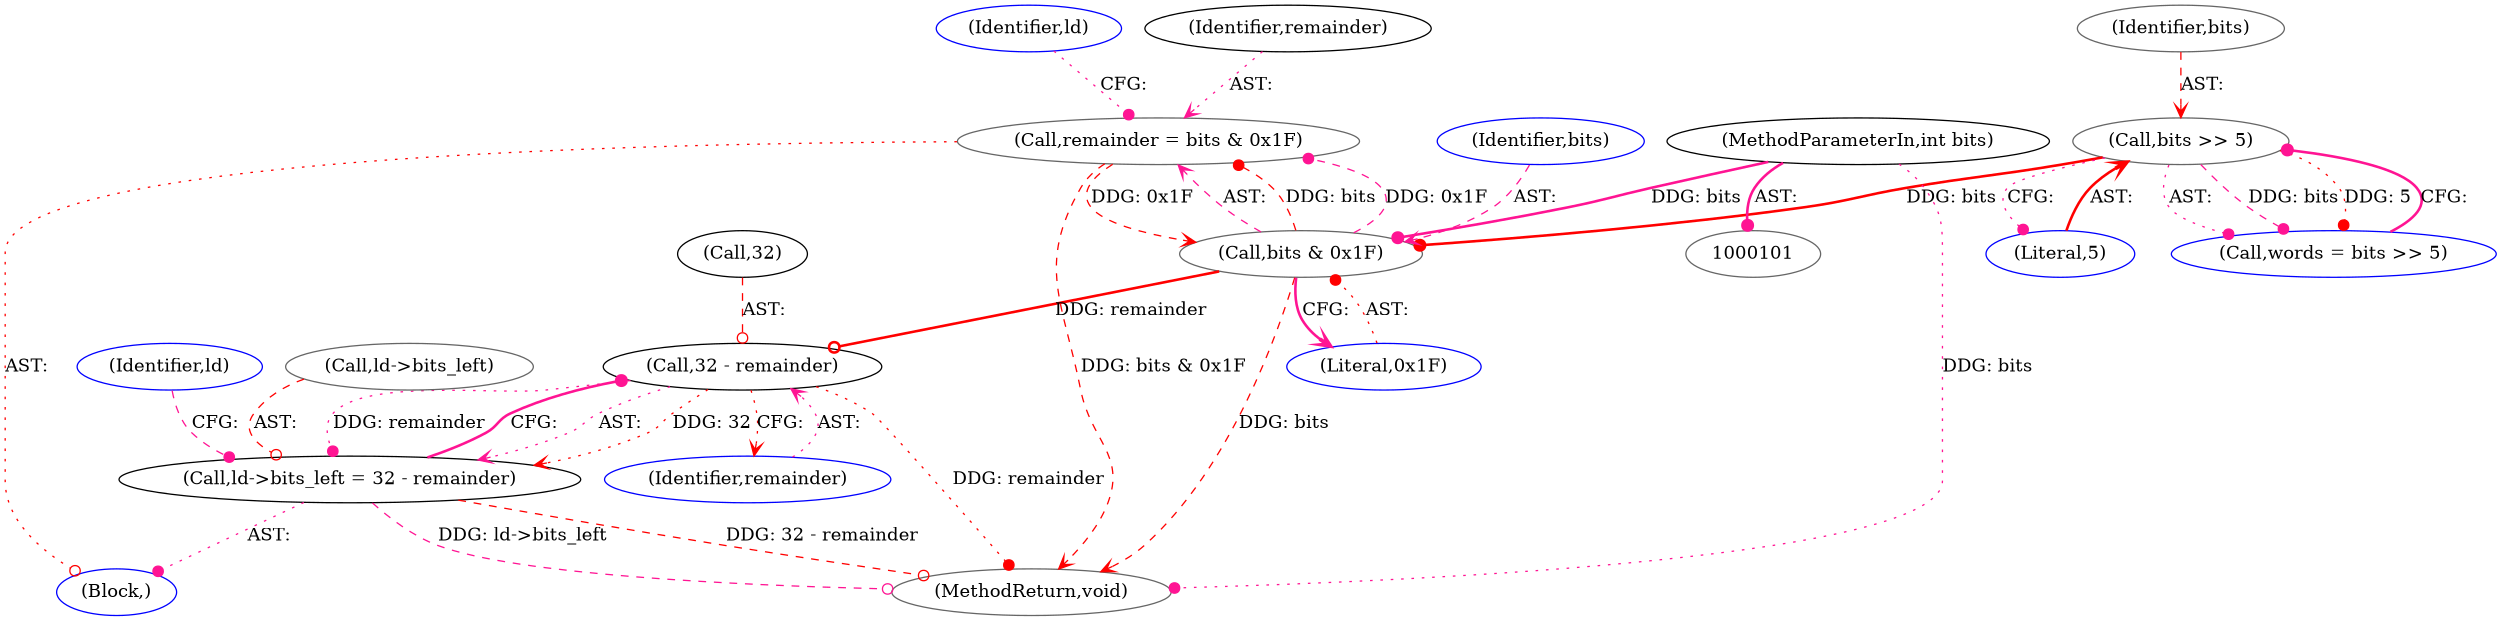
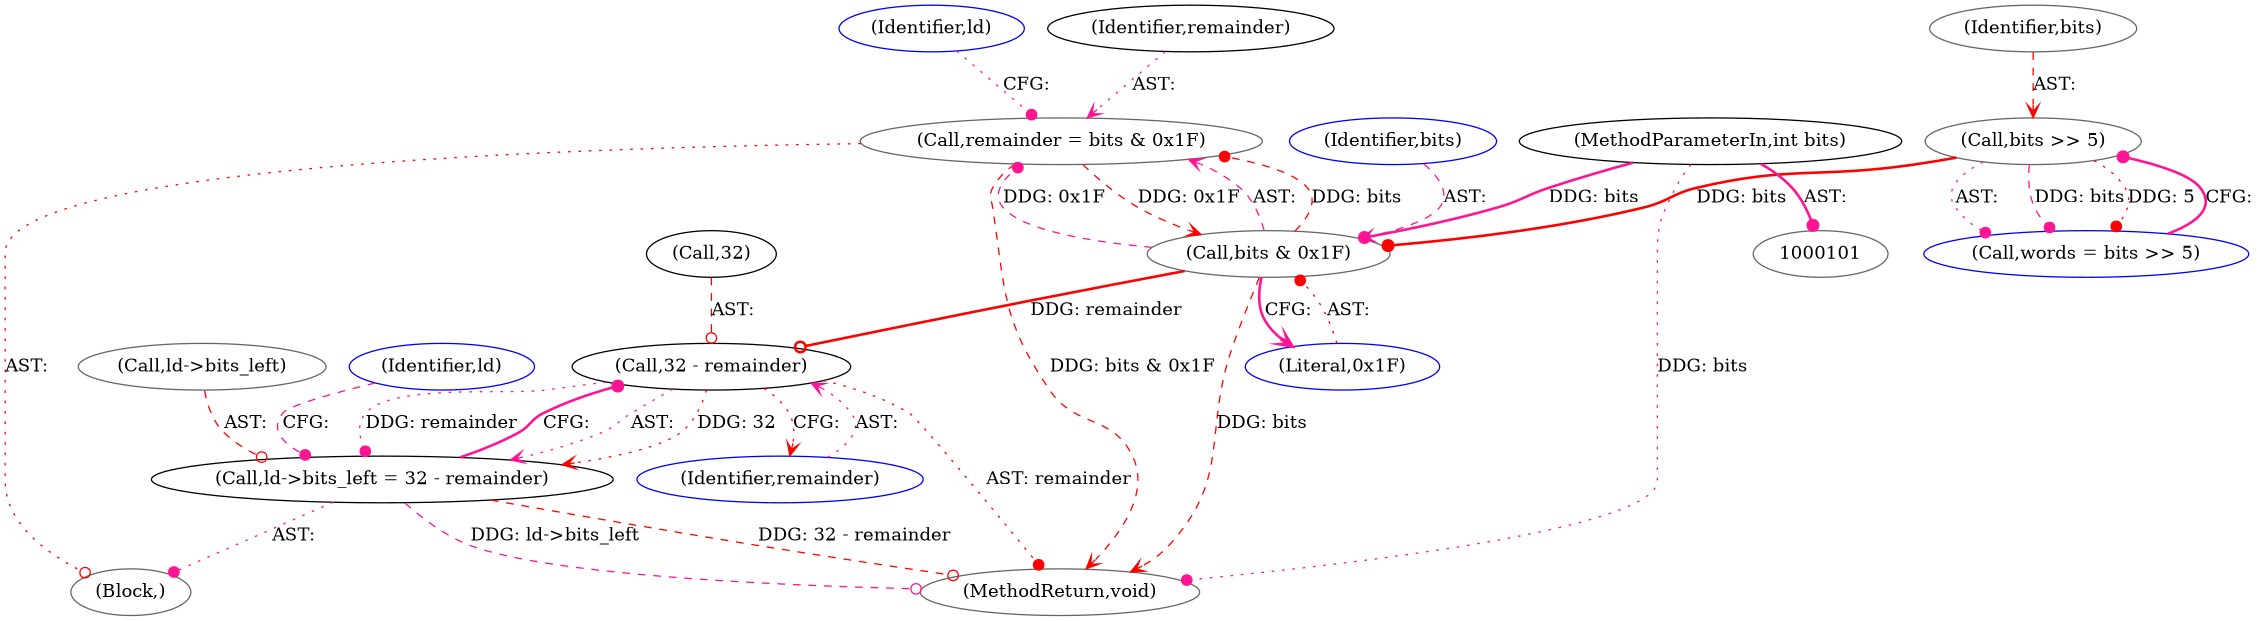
(2060, 254) -> none
(1029, 479) -> (1059, 479)
(117, 592) -> (131, 592)
